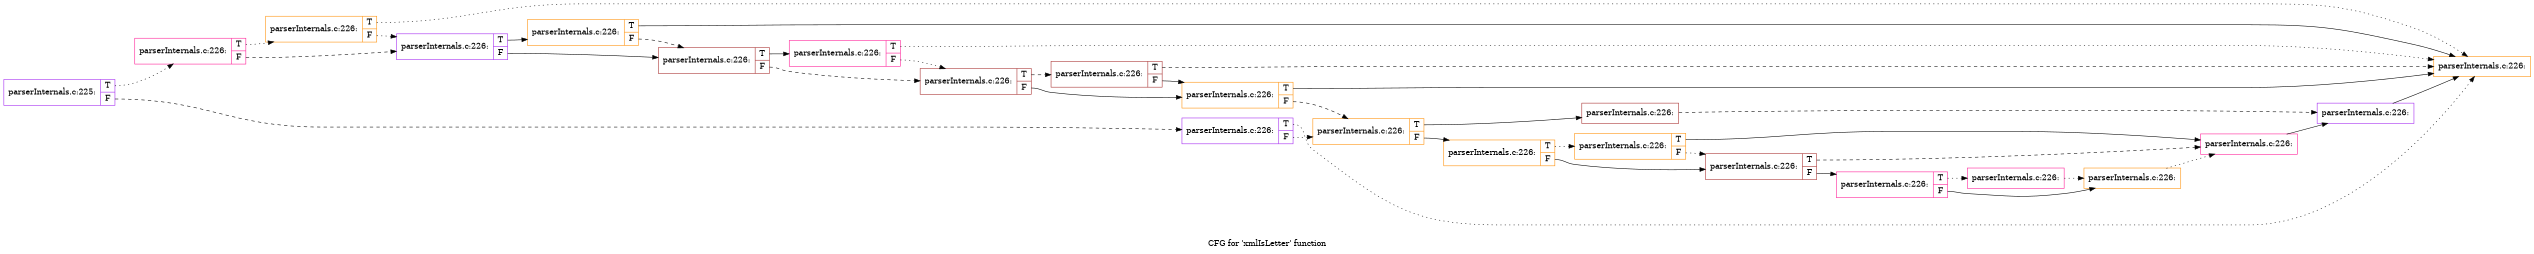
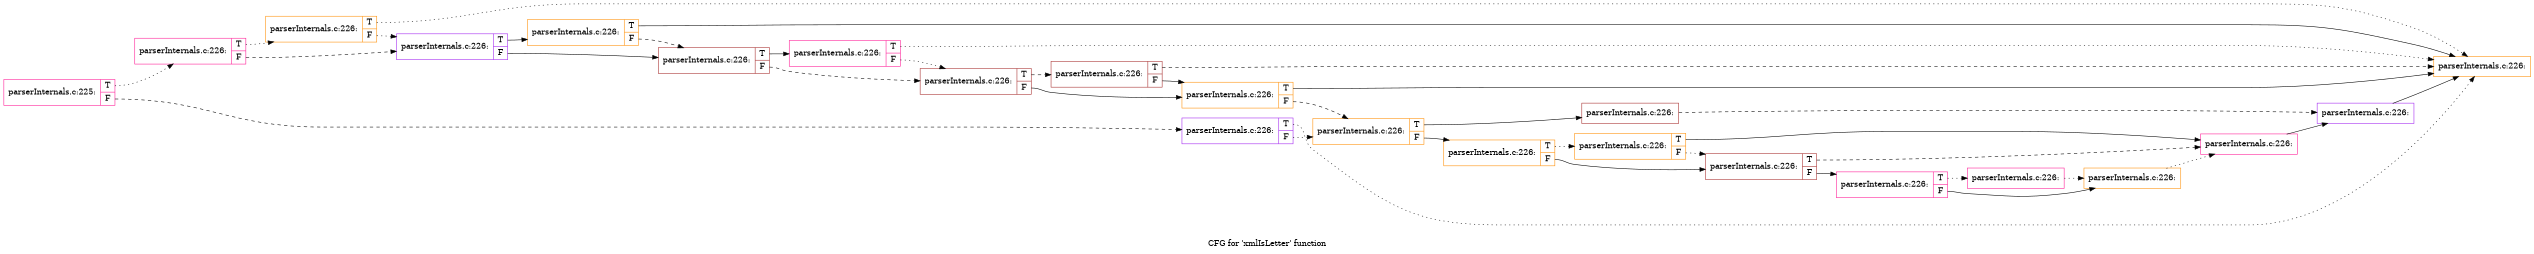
(59, 92) -> (59, 92)
